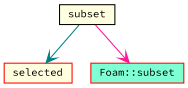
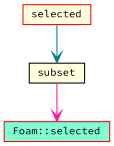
(66, 40) -> (57, 39)
(137, 73) -> (57, 132)
